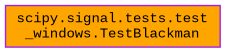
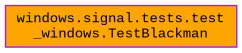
(113, 26) -> (121, 26)
